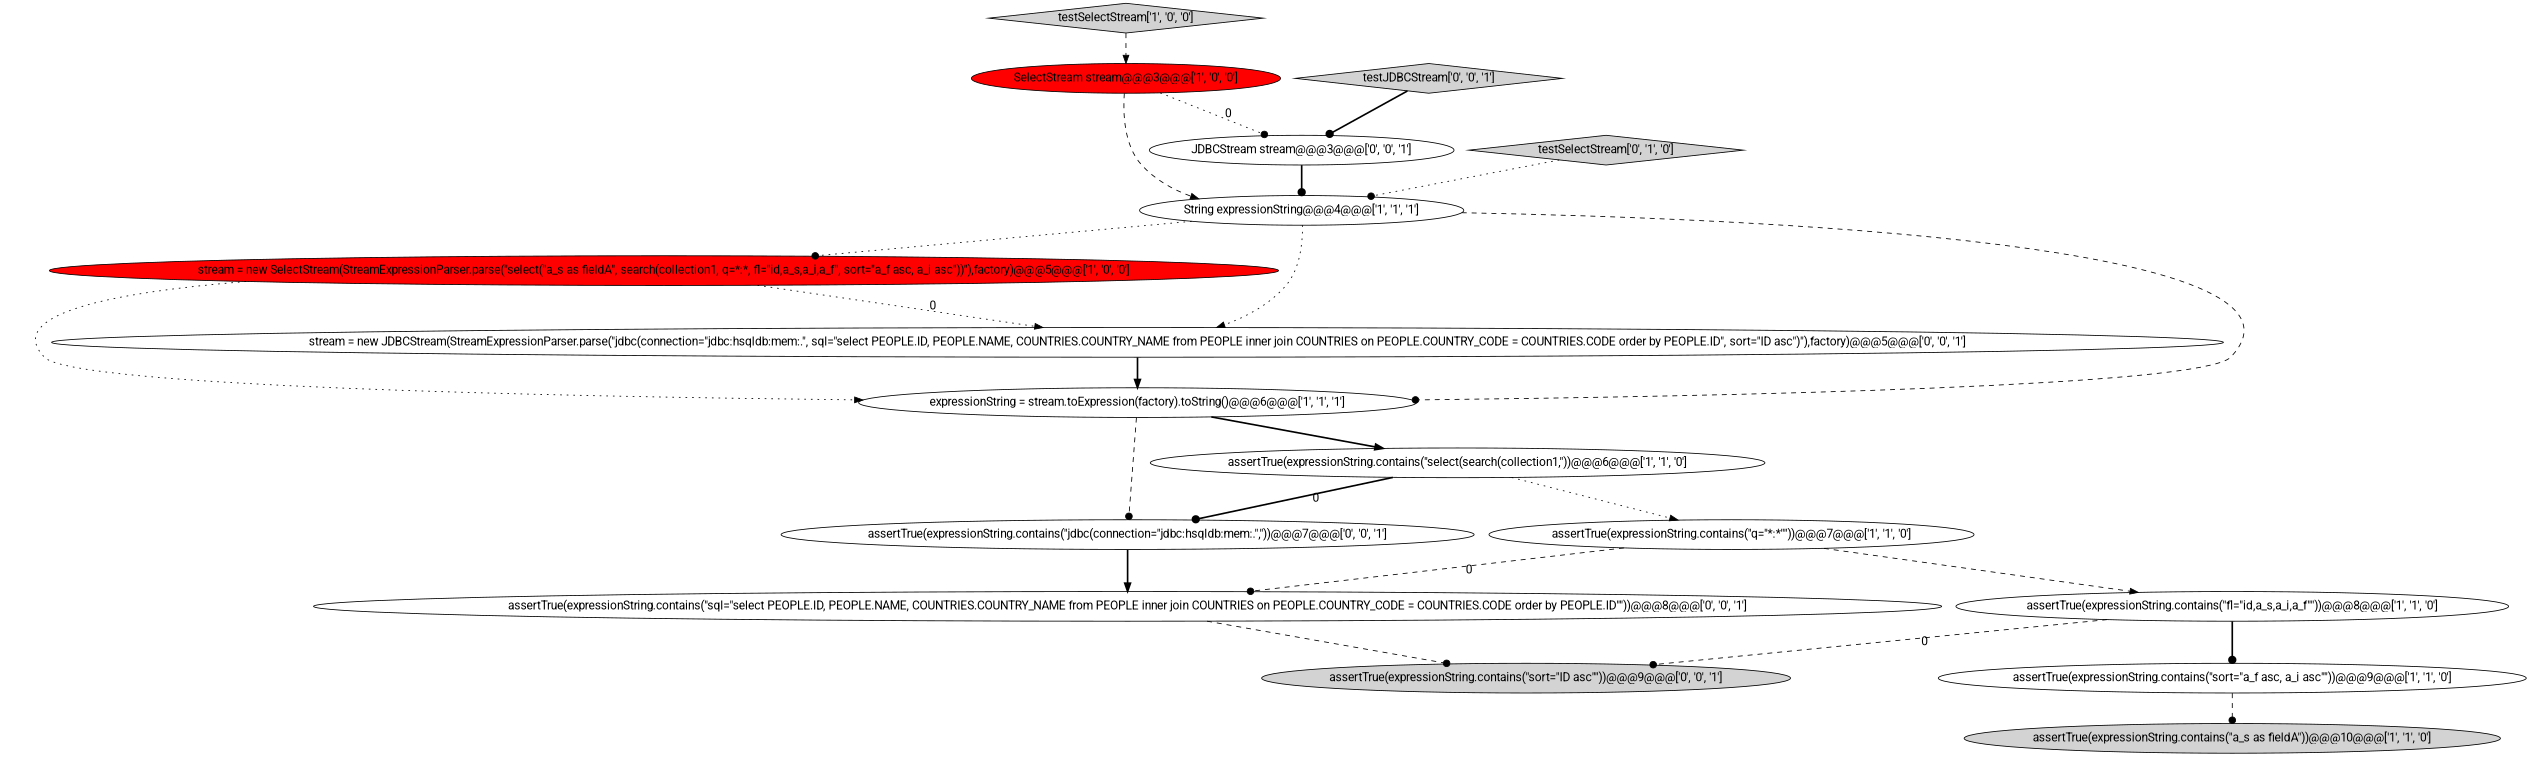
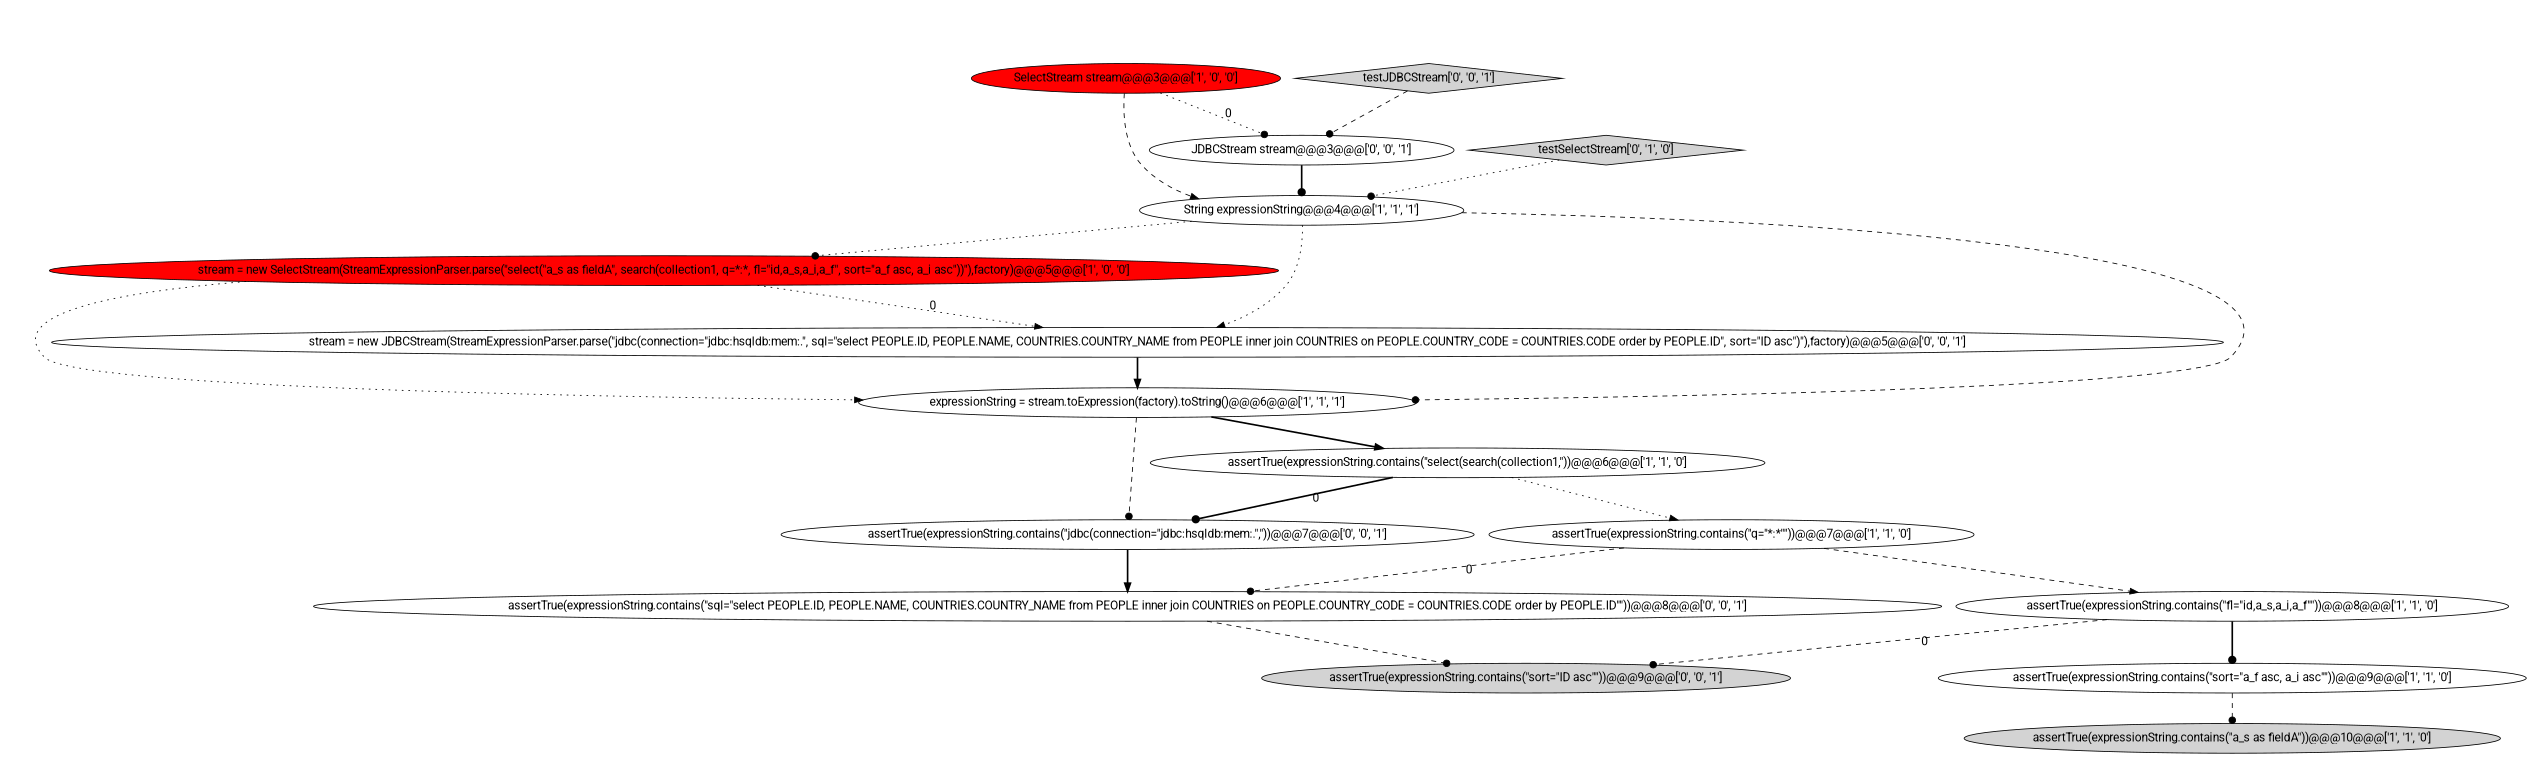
(1126, 18) -> none
(1370, 112) -> (1370, 112)
